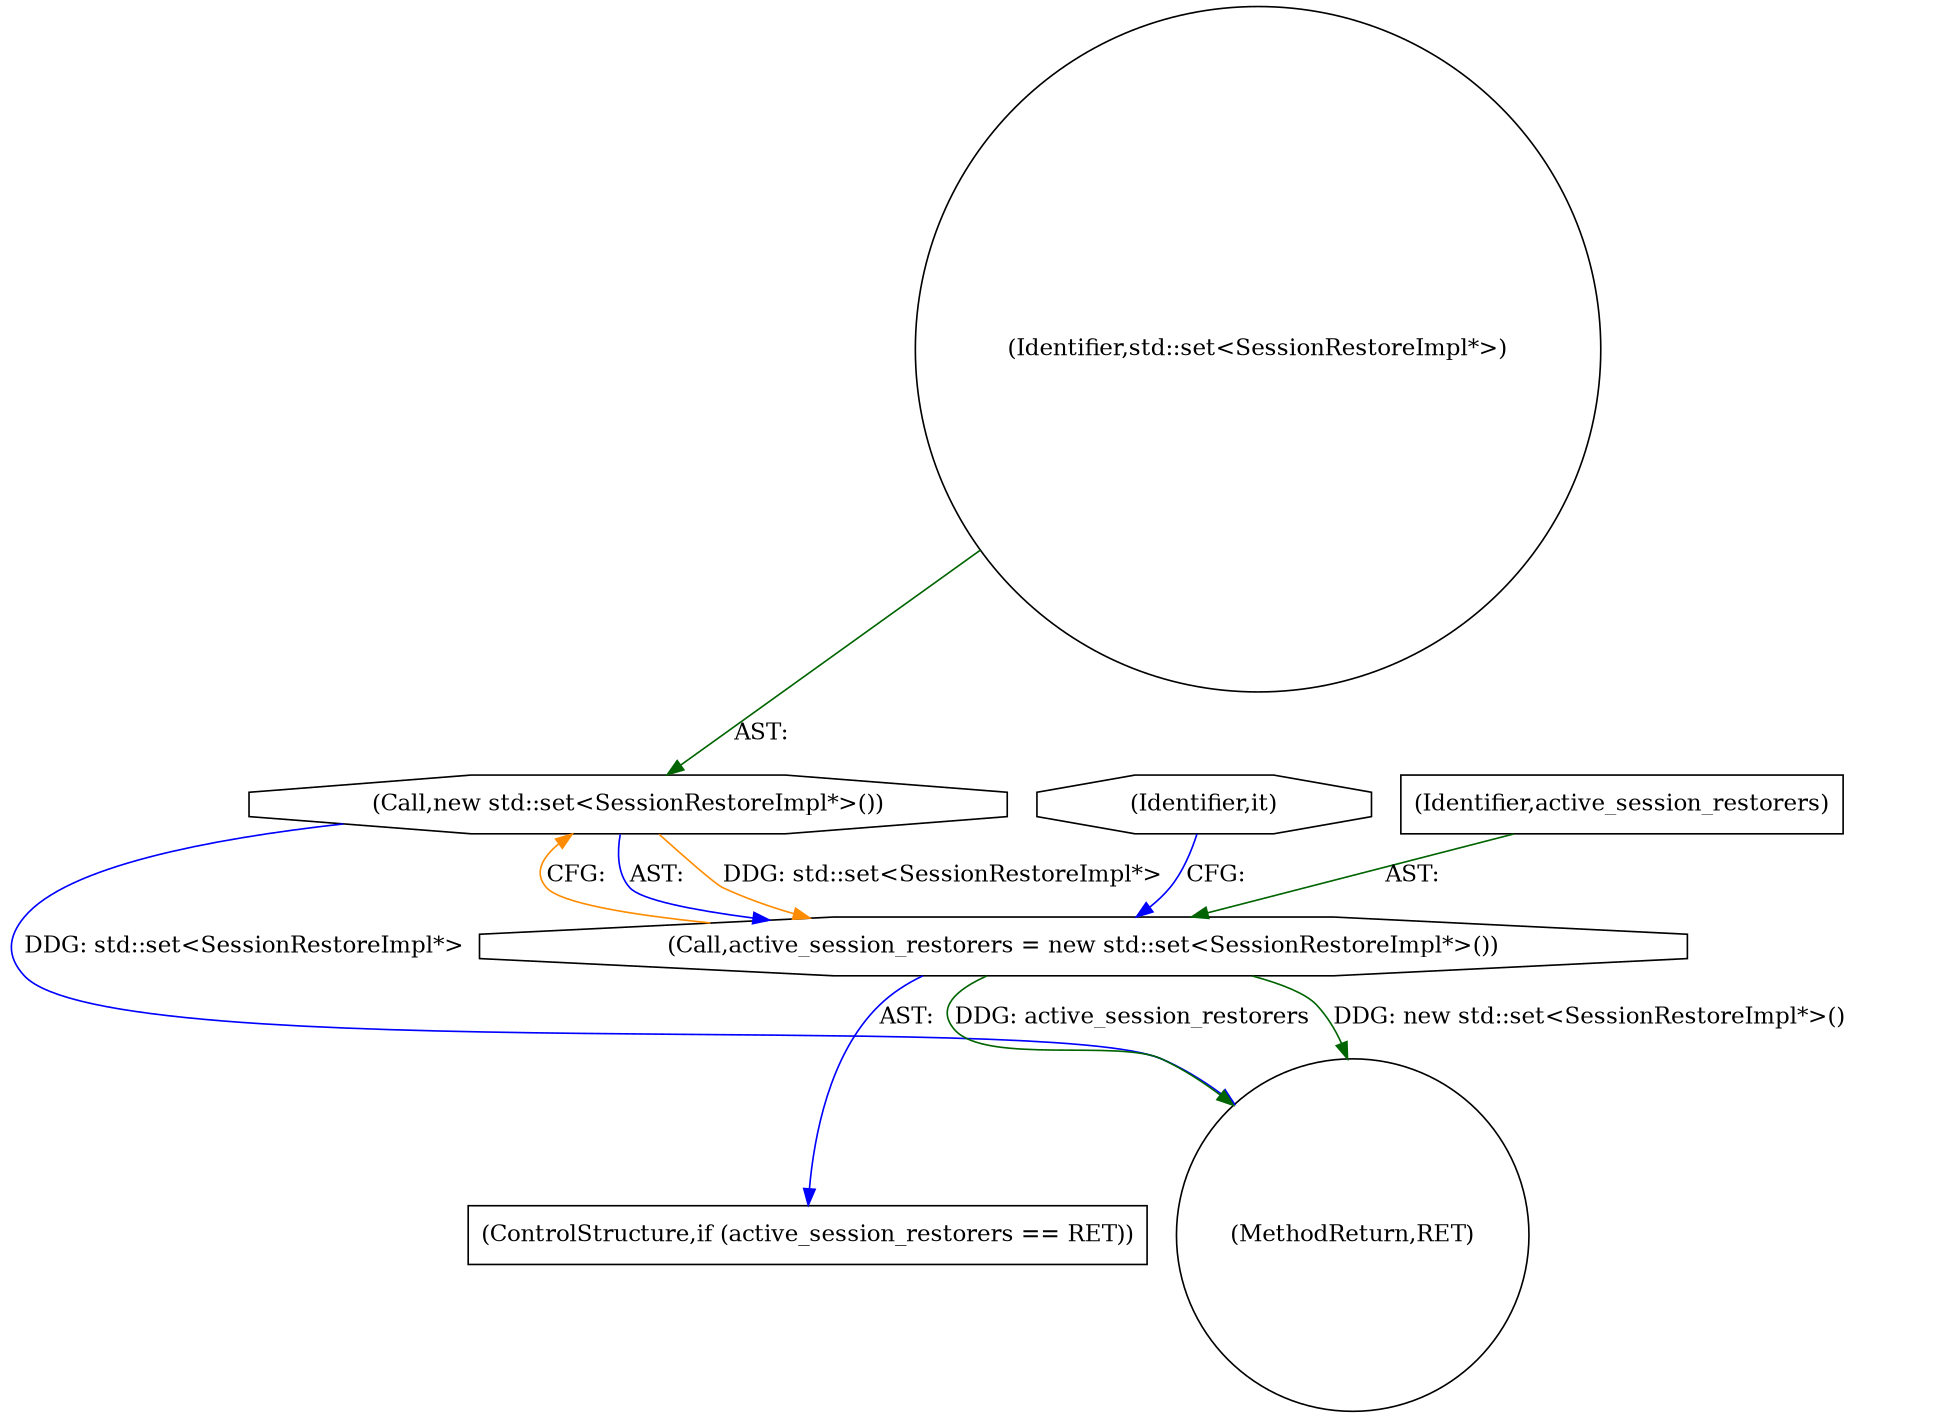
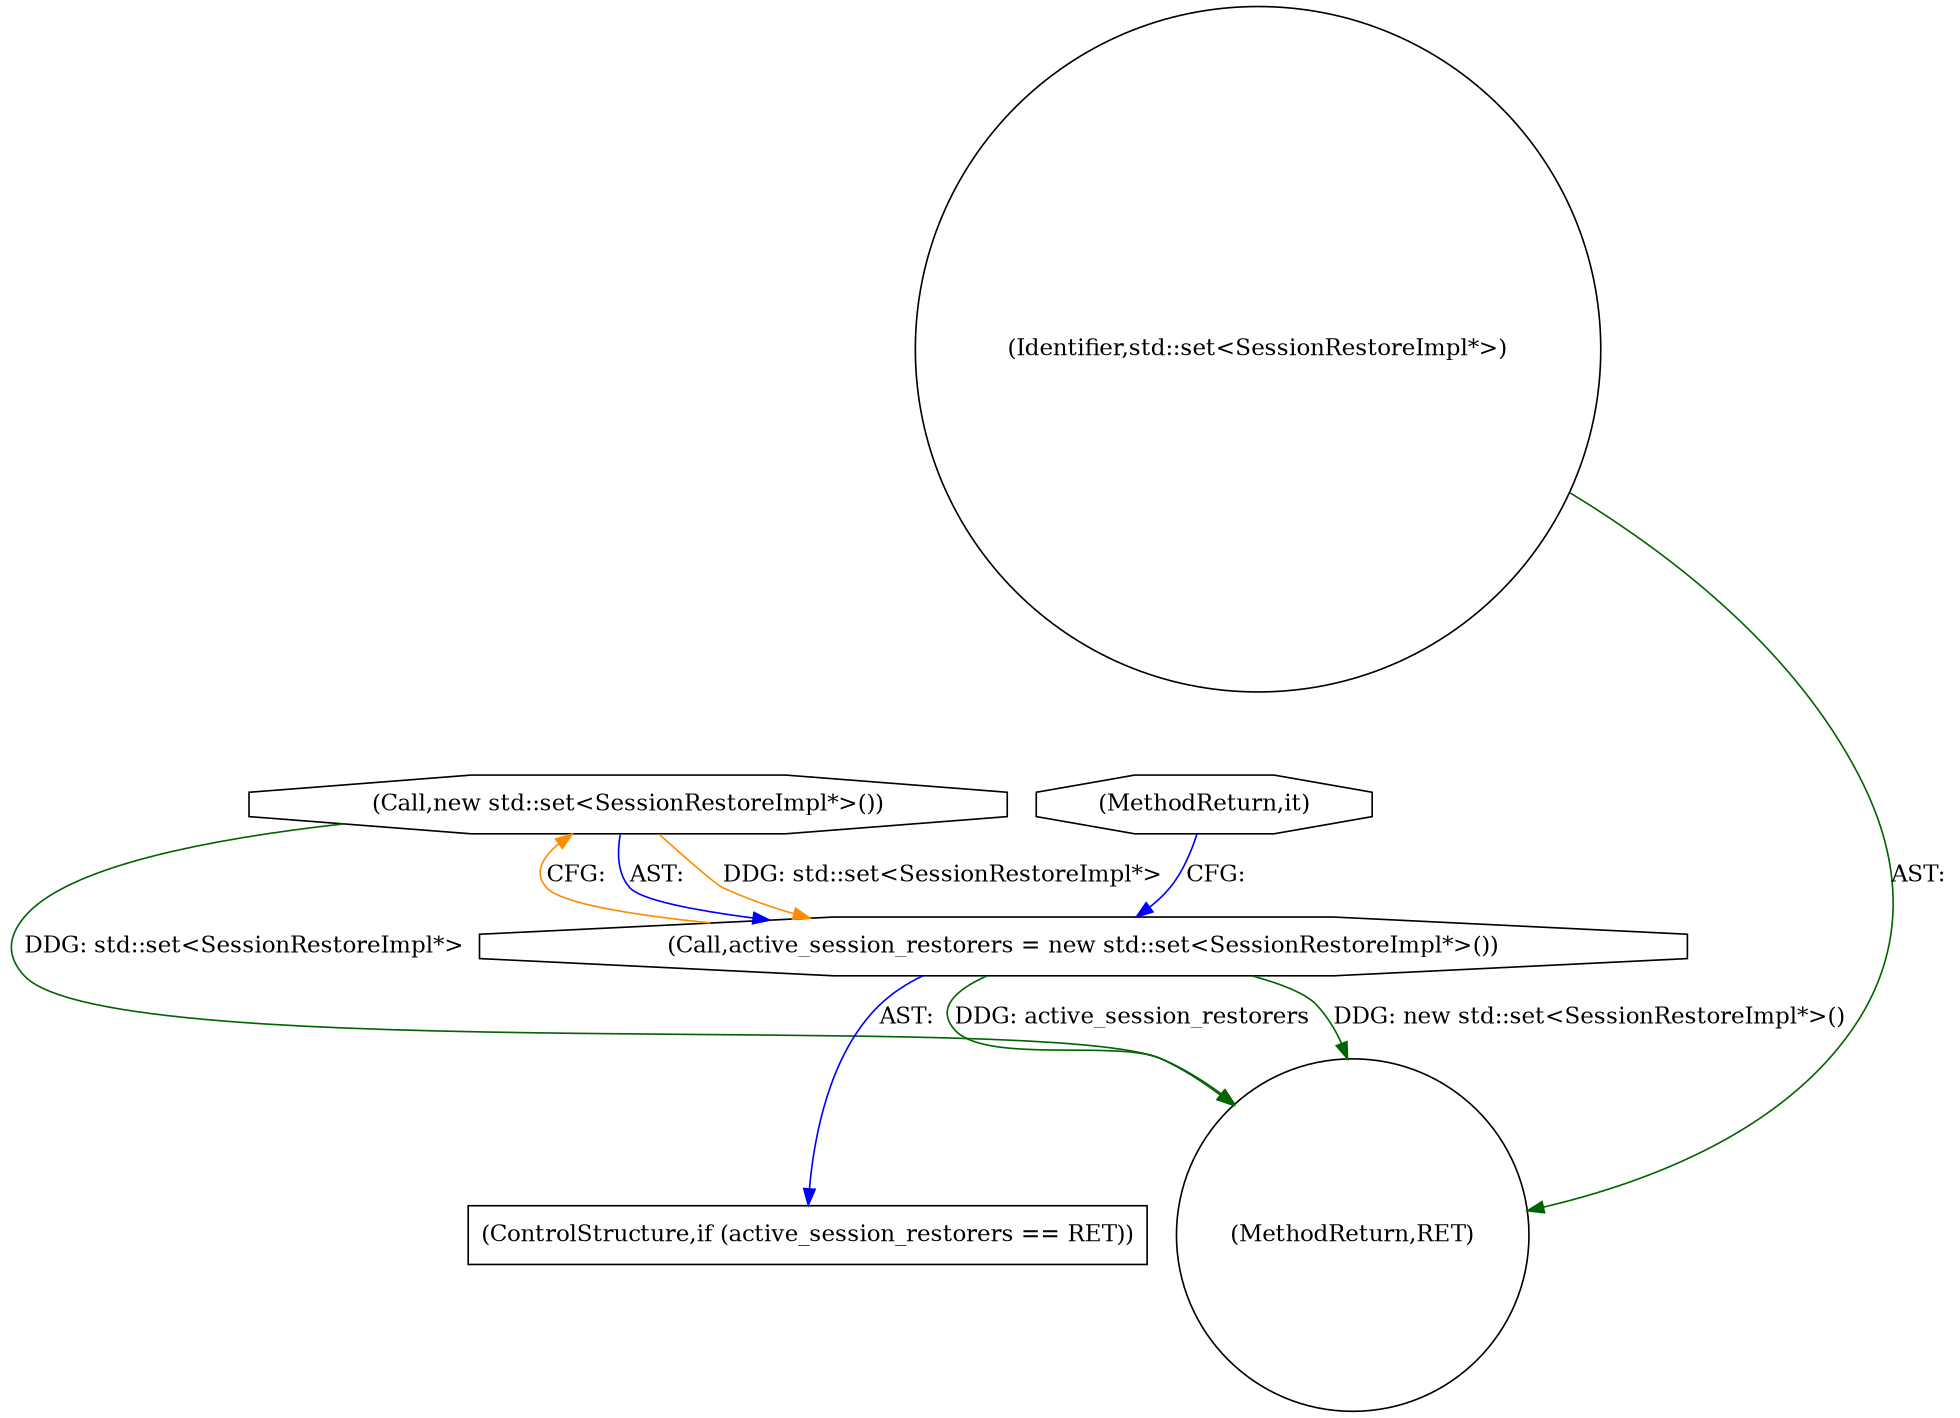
(831, 658) -> (1892, 881)
(1204, 804) -> (1204, 804)
(1622, 804) -> none
(423, 1030) -> (423, 1030)
